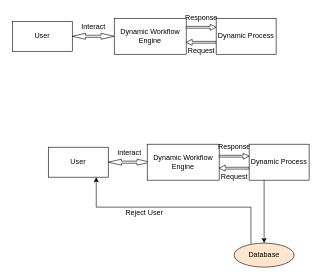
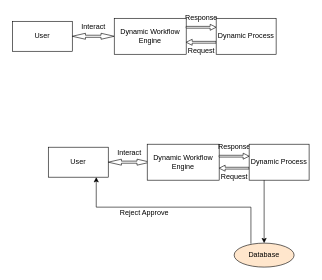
(145, 213) -> (145, 213)
